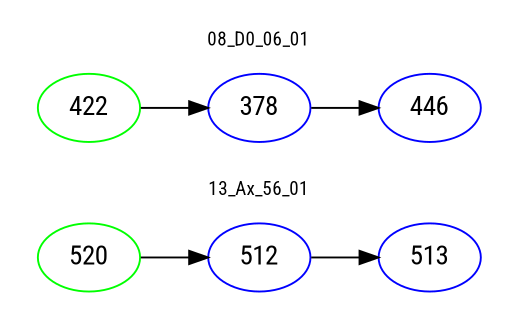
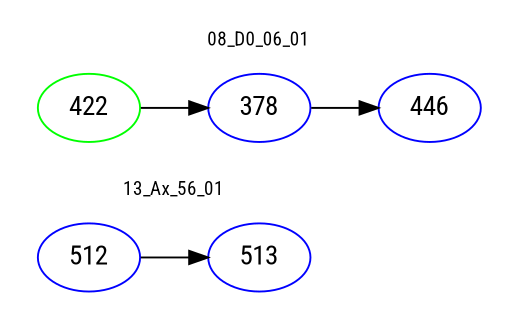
(89, 257) -> none
